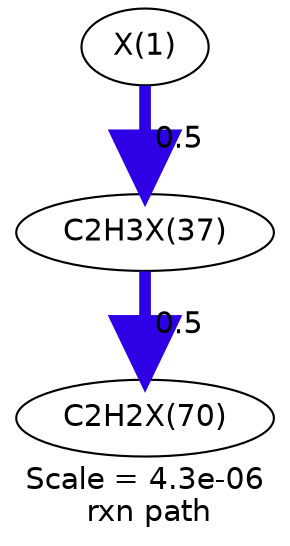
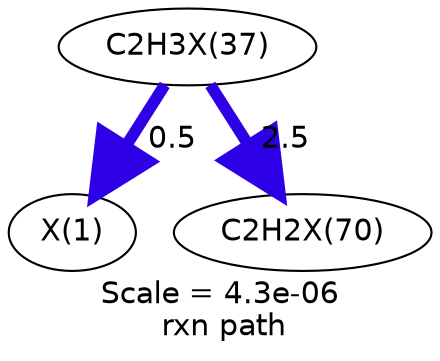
(145, 111) -> (145, 115)
(175, 325) -> (281, 140)
